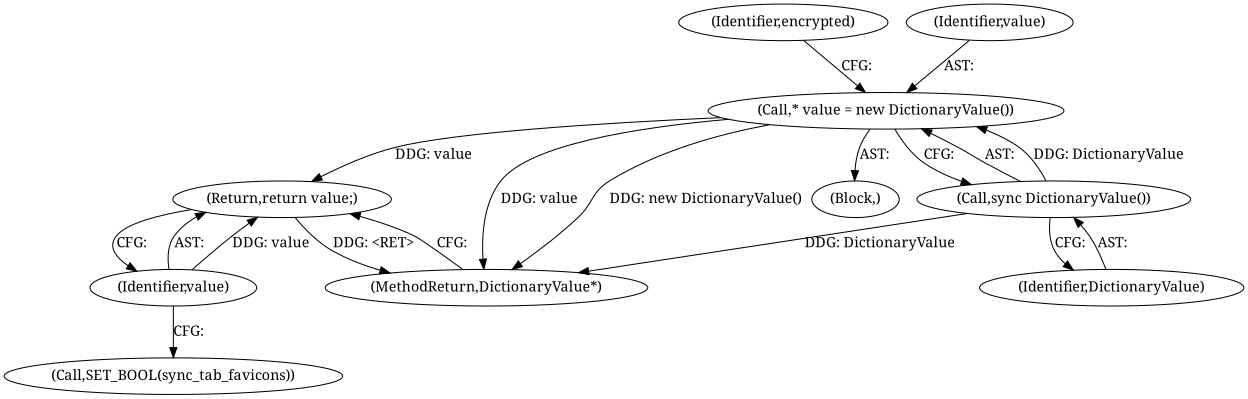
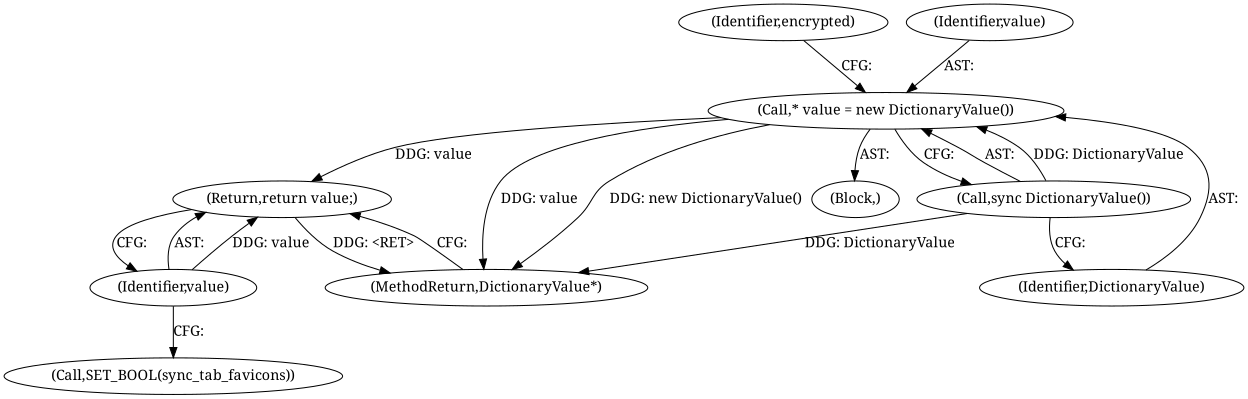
(1095, 246) -> (1198, 157)
